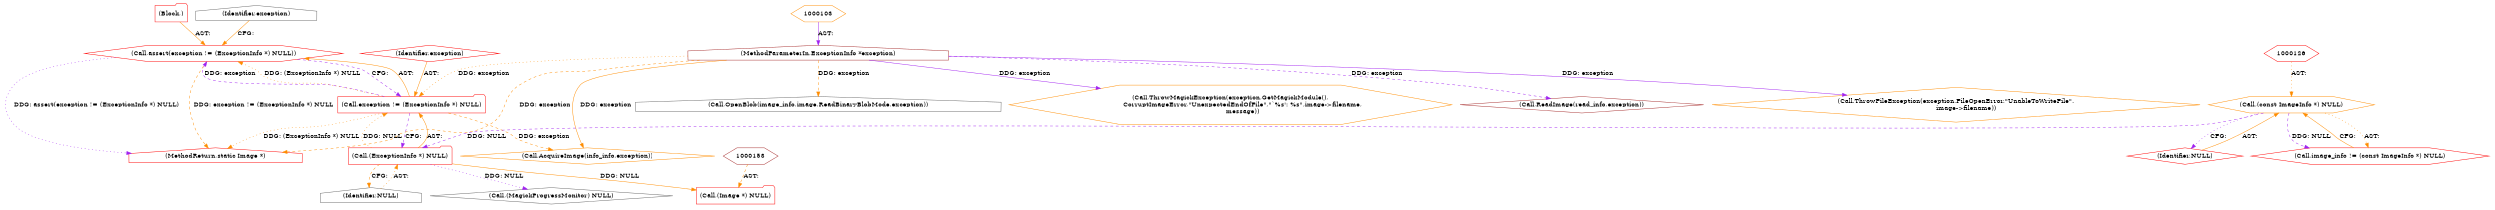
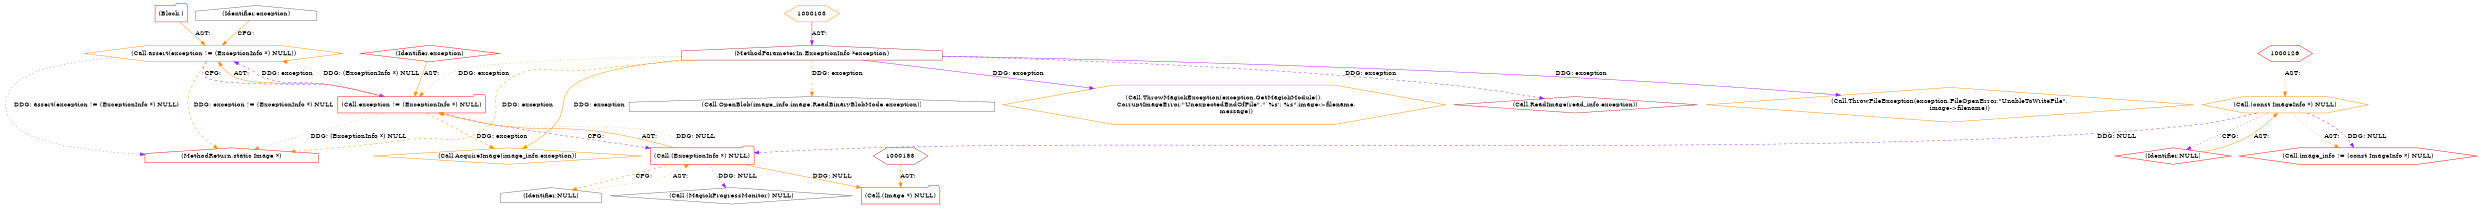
(214, 53) -> (214, 53)
(2330, 132) -> none
(588, 156) -> (508, 156)
